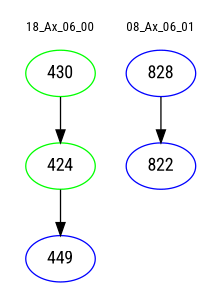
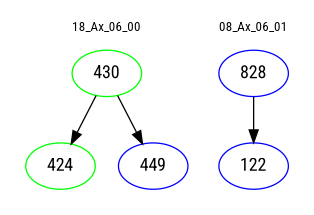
(161, 166) -> (254, 166)
(61, 206) -> (127, 114)
